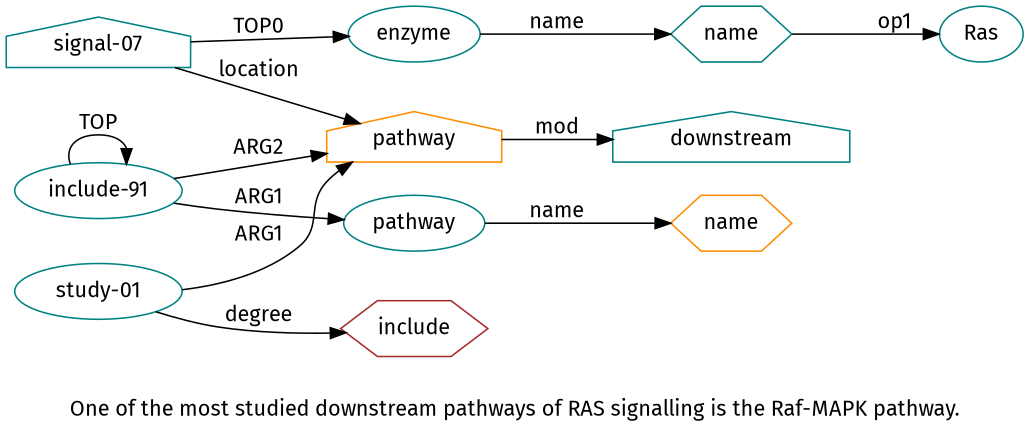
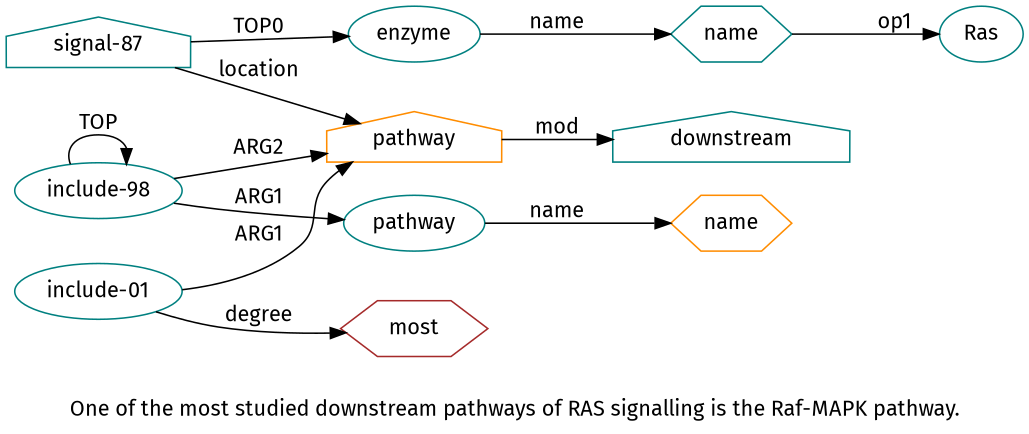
(98, 45) -> (98, 45)
(98, 191) -> (98, 191)
(98, 291) -> (98, 291)
(414, 329) -> (414, 329)
